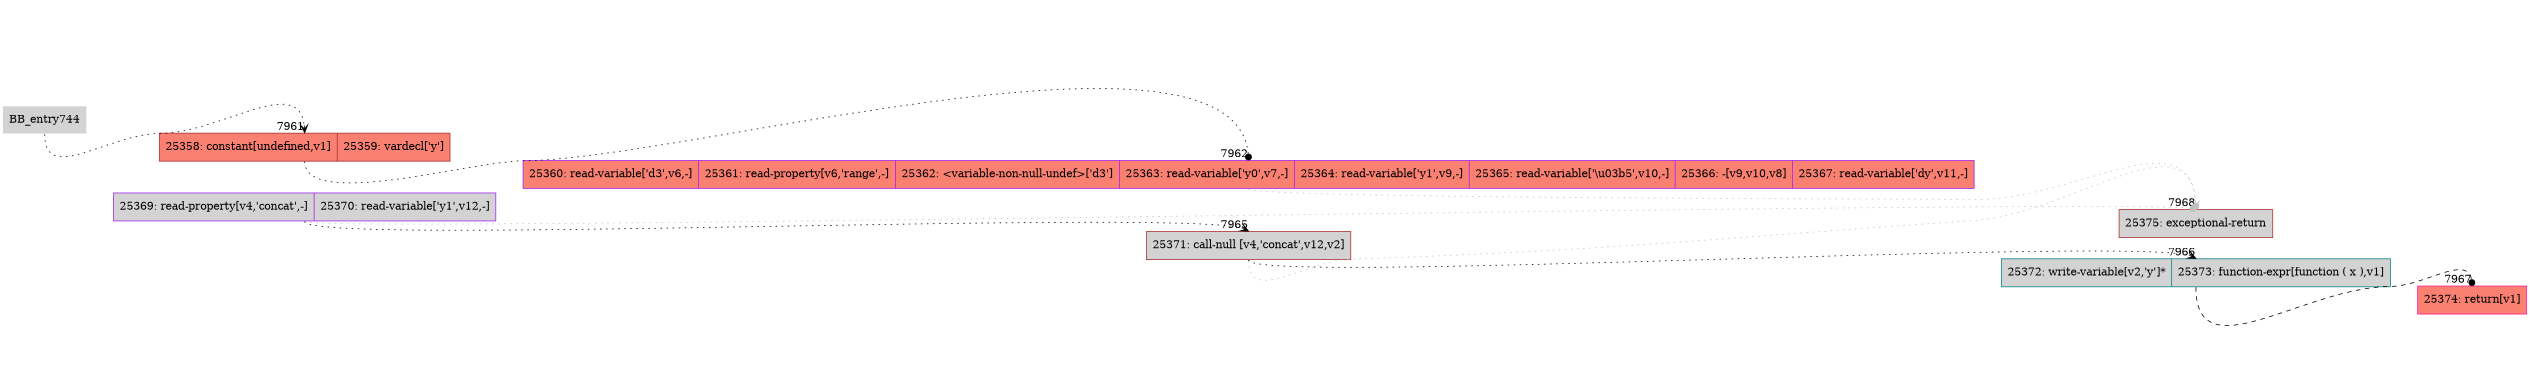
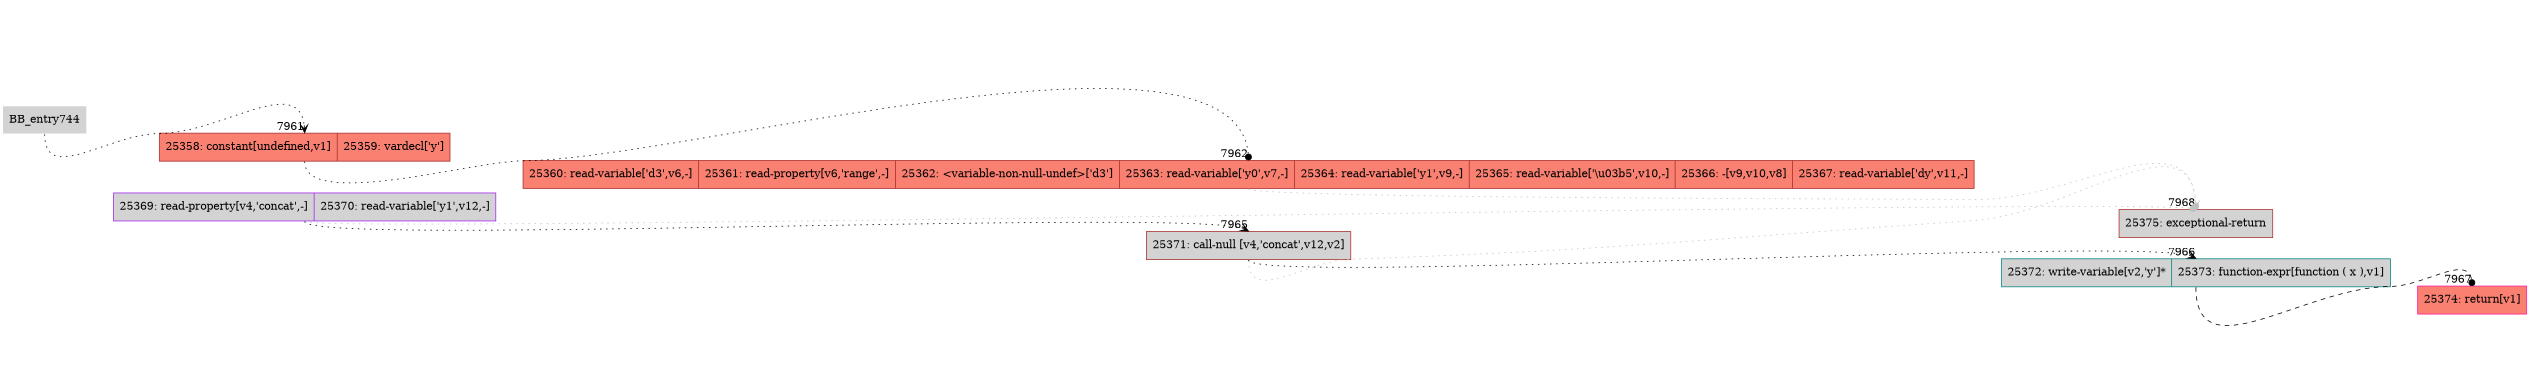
(1249, 174) -> (1249, 174)
